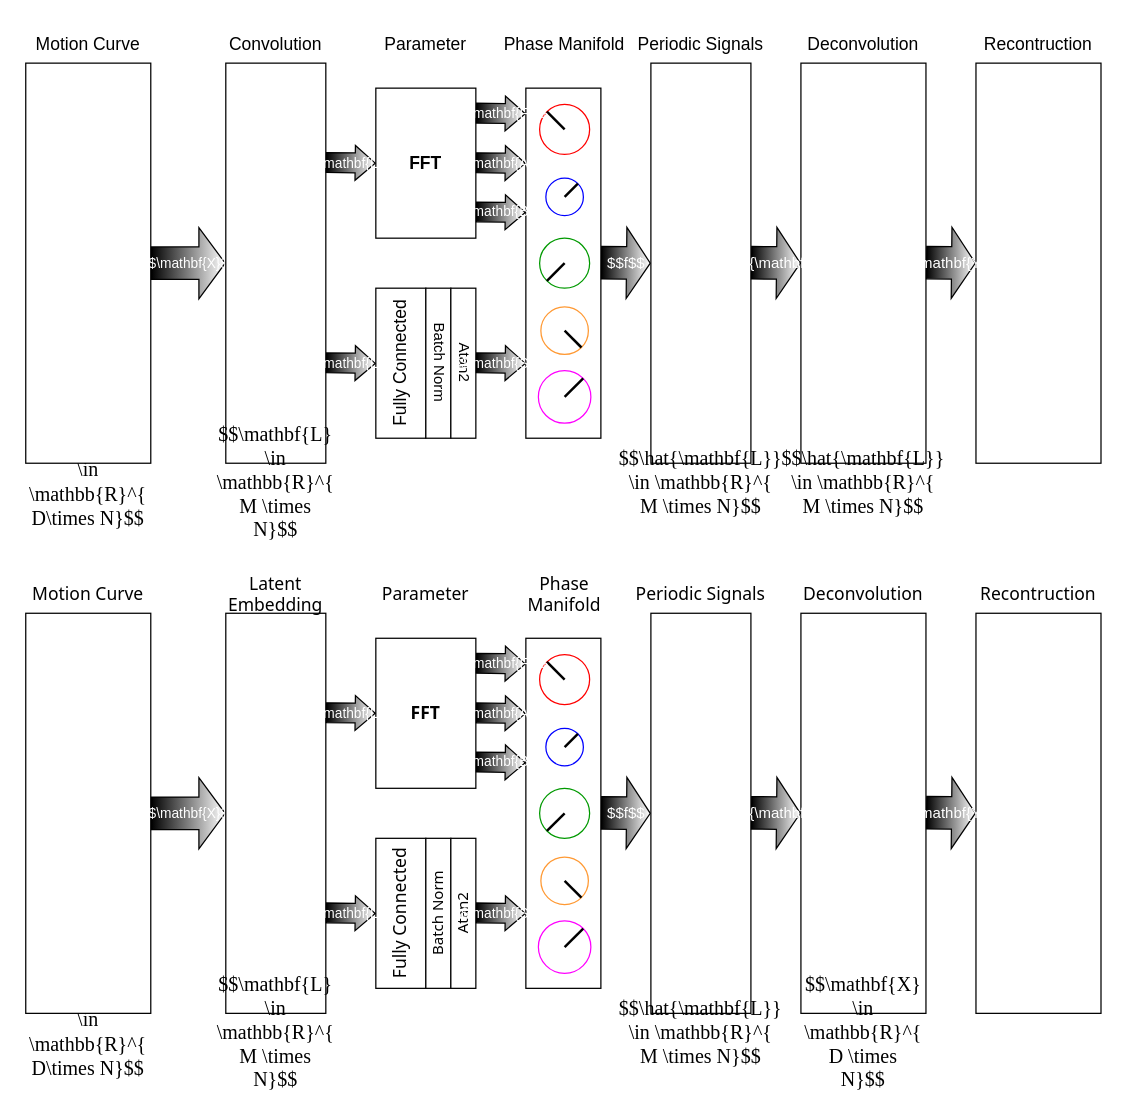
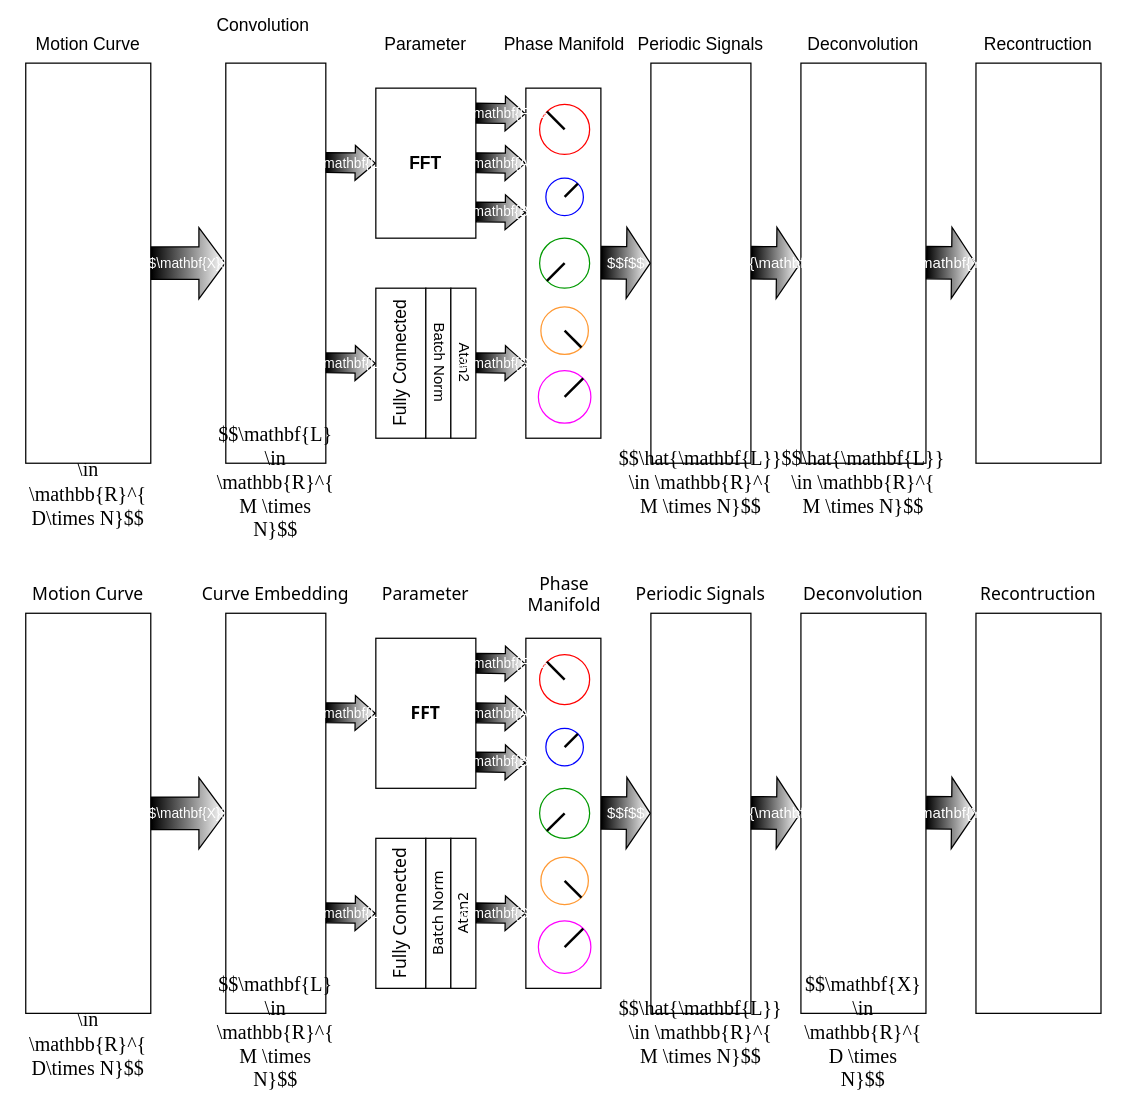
(276, 44) -> (263, 26)
(276, 594) -> (276, 594)
